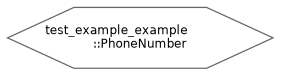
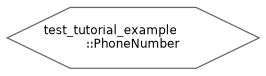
(140, 38) -> (133, 38)
